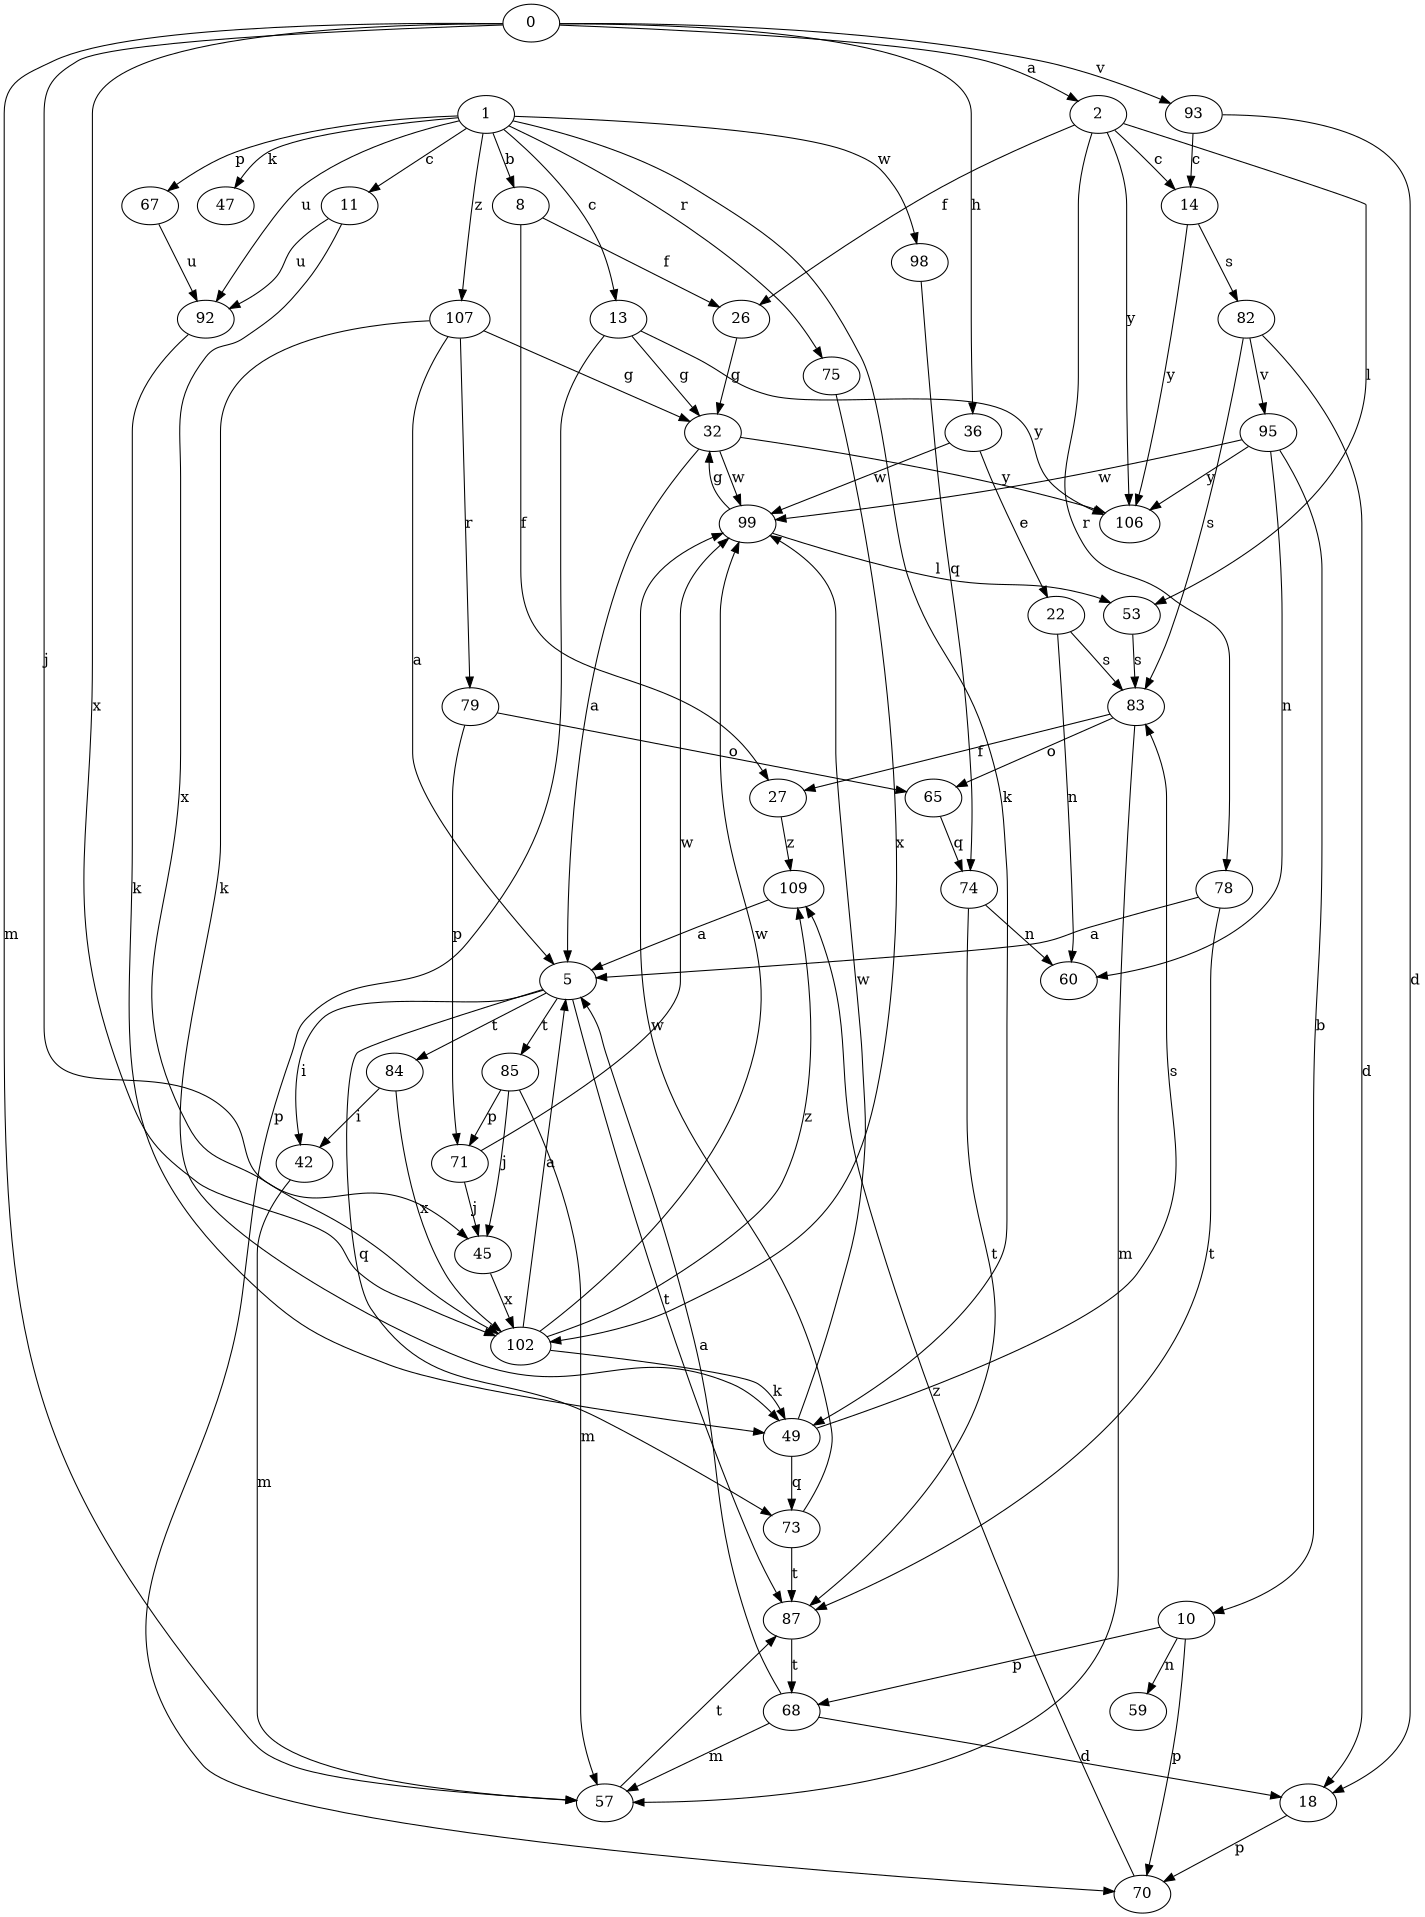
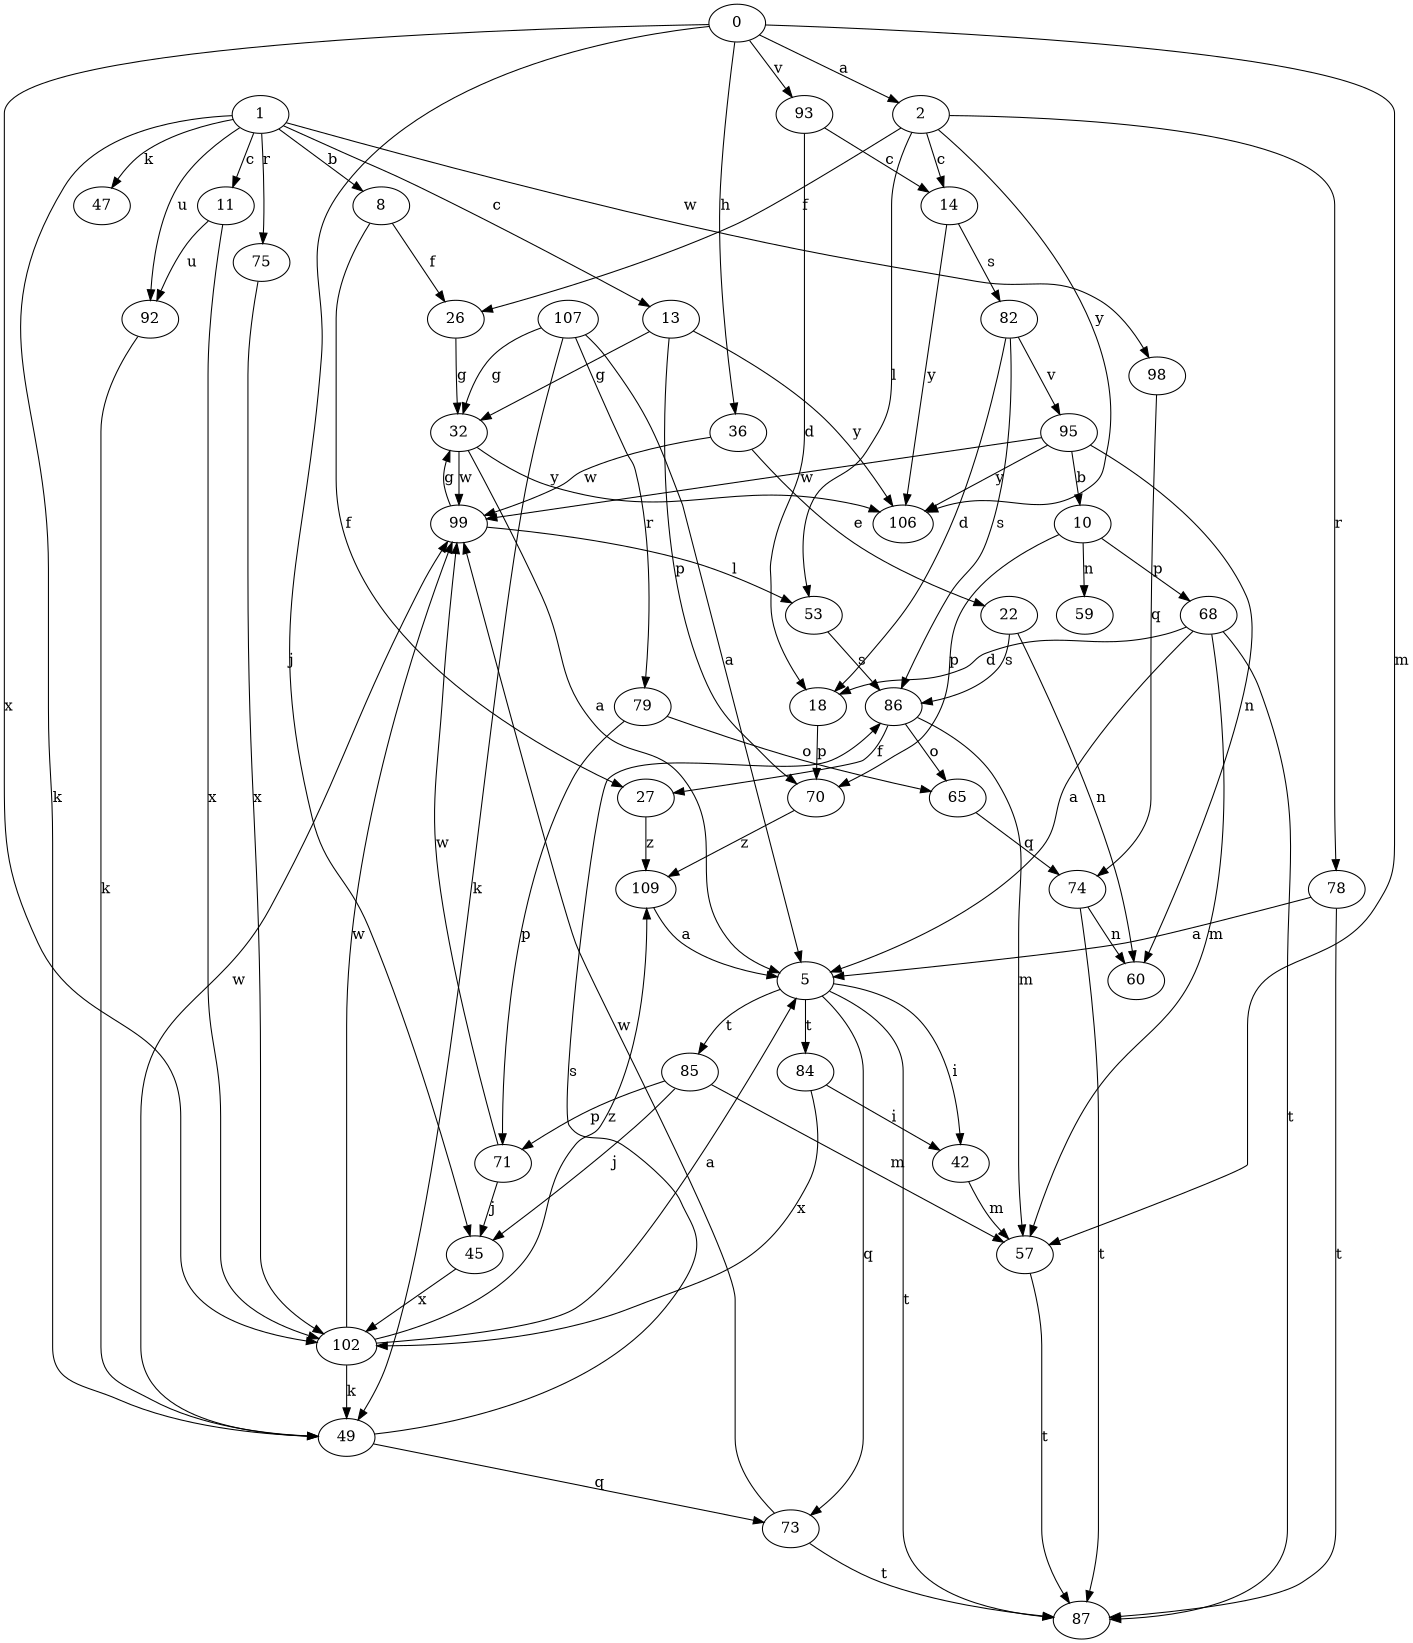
(150, 206) -> none
(471, 211) -> none
(1136, 707) -> (894, 707)
(792, 1661) -> (1287, 1177)
